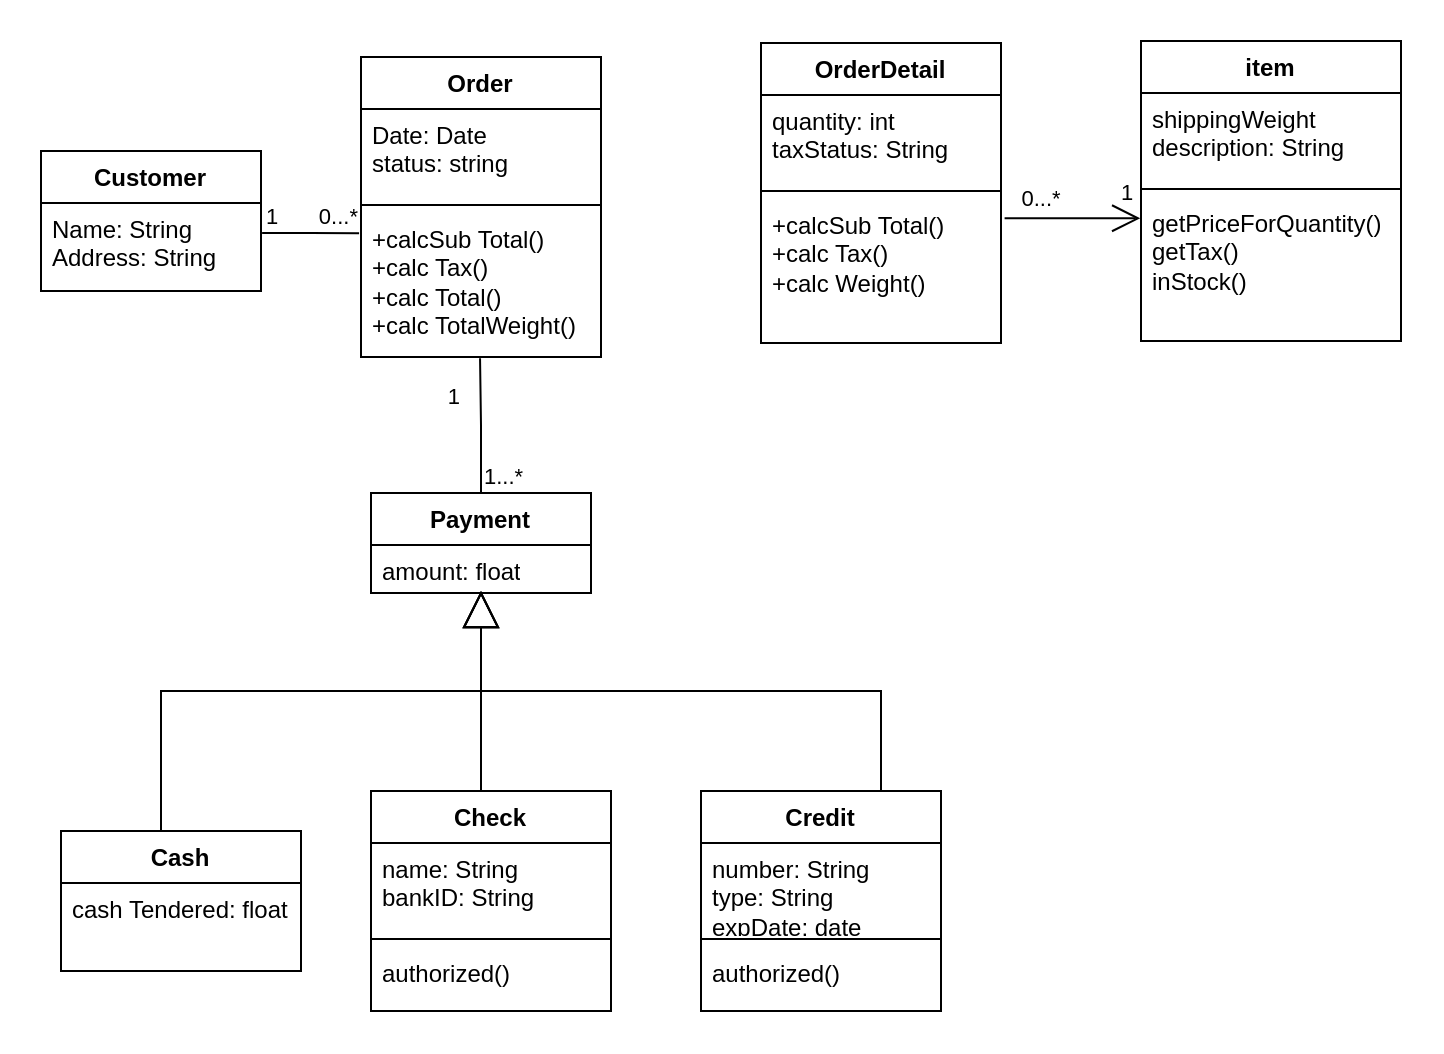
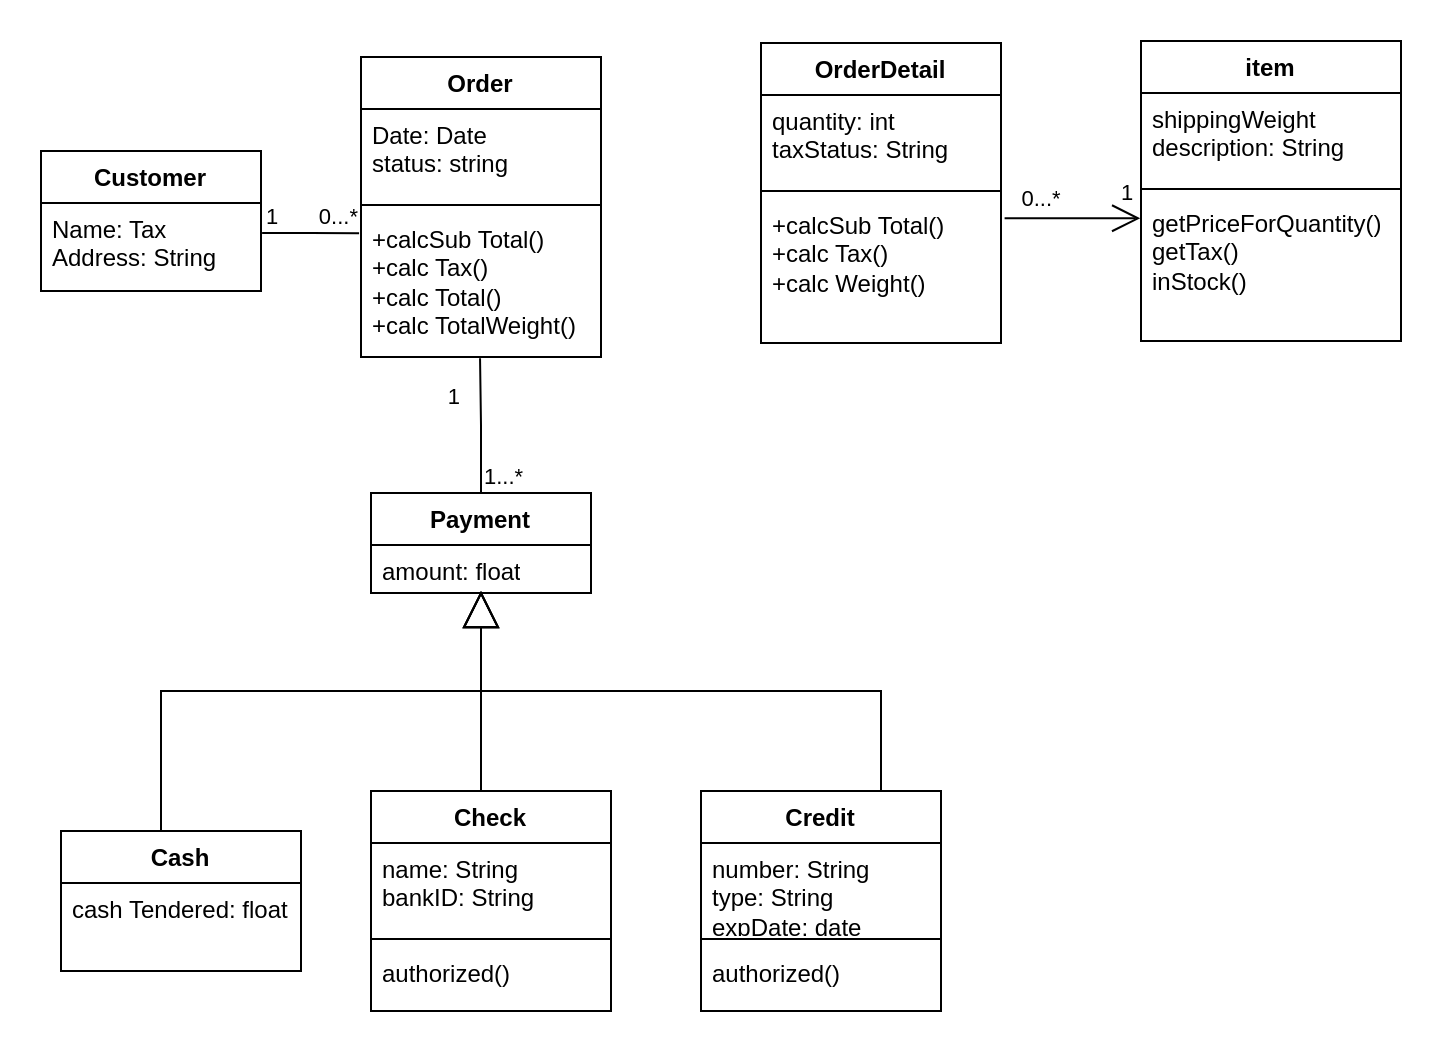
(144, 246) -> (144, 246)
